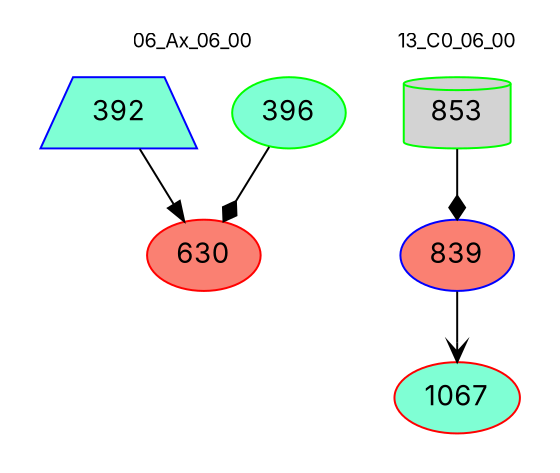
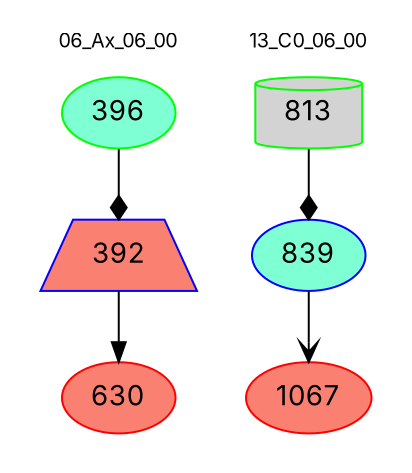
(119, 113) -> (119, 255)
(457, 113) -> (309, 113)
(253, 174) -> (119, 172)
(457, 255) -> (309, 255)
(457, 398) -> (309, 398)
